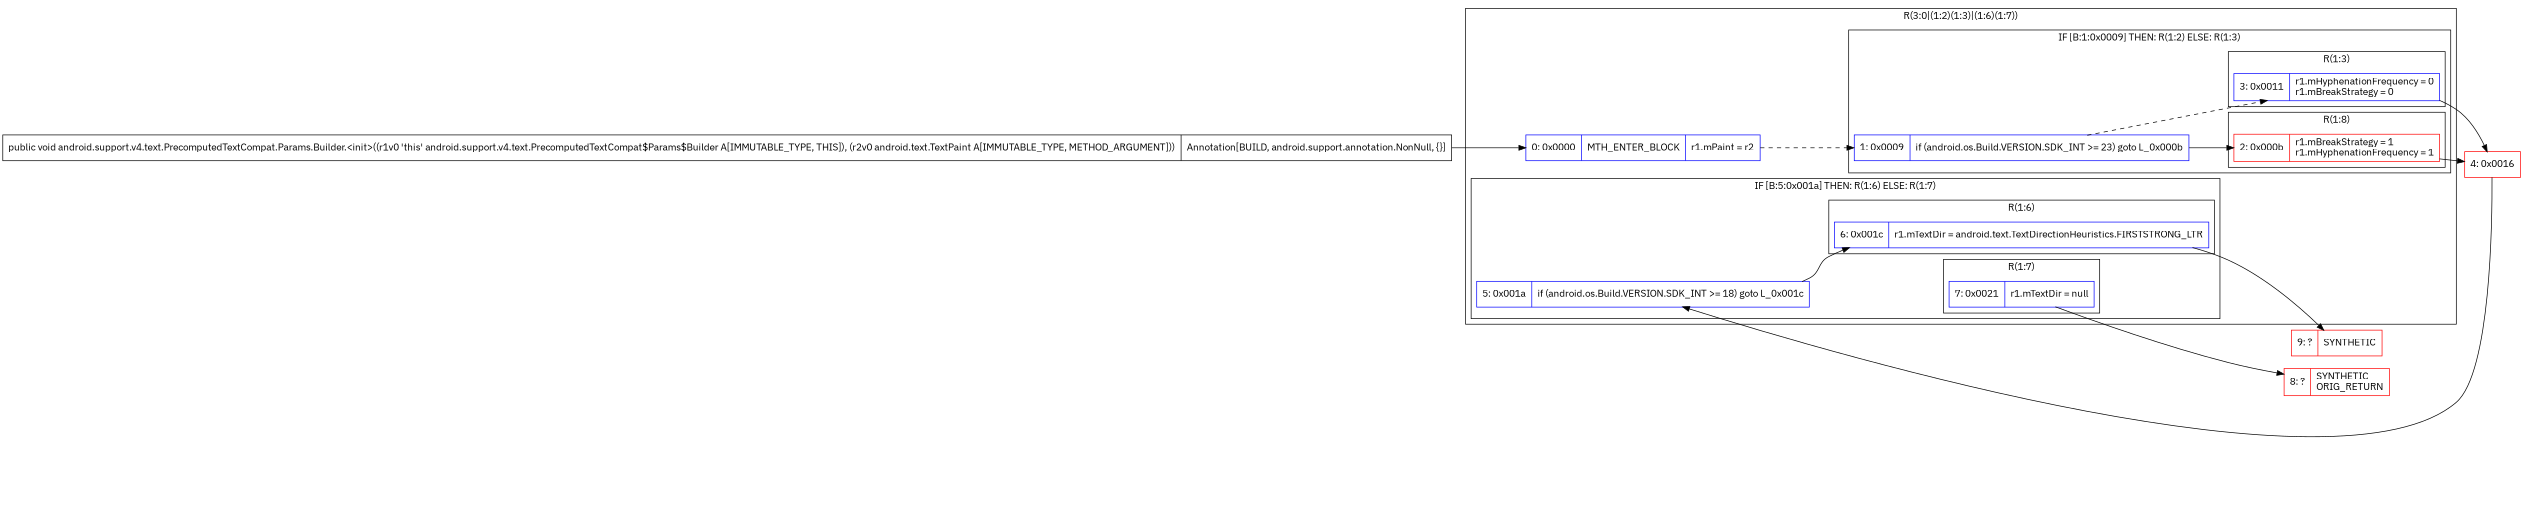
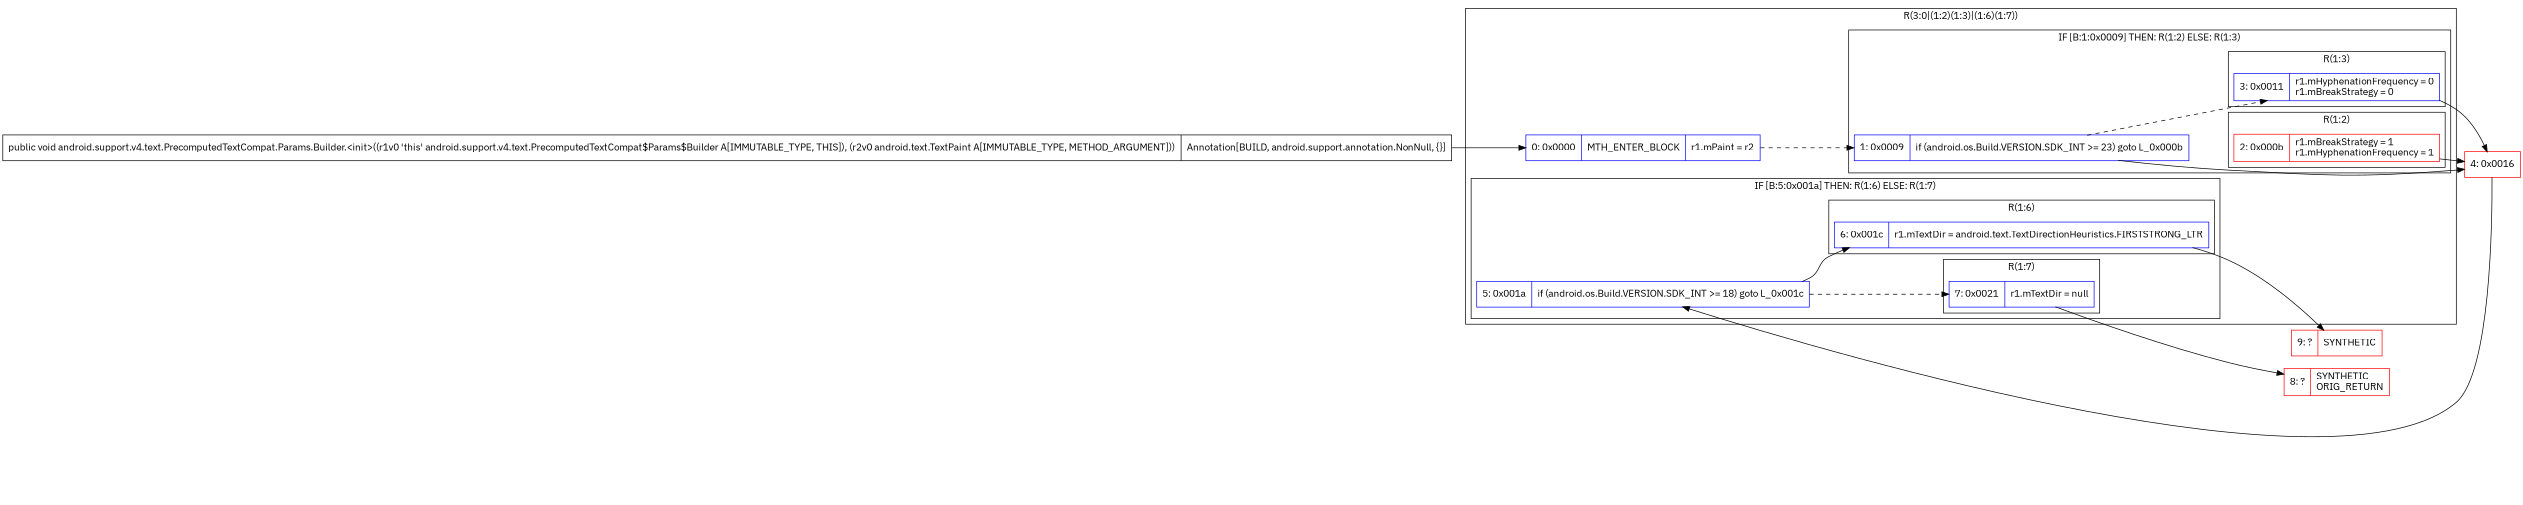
(2337, 120) -> (2337, 120)
(2208, 148) -> (2203, 168)
none -> (1876, 294)
